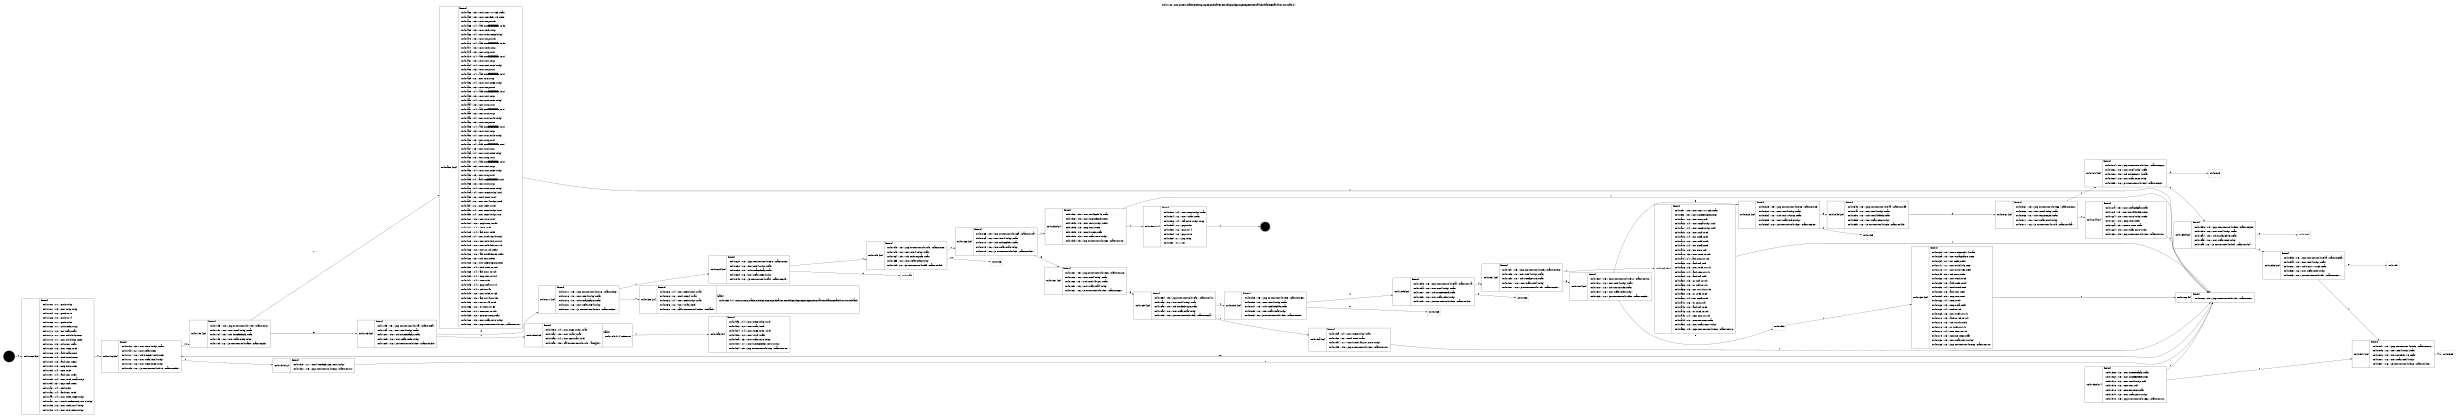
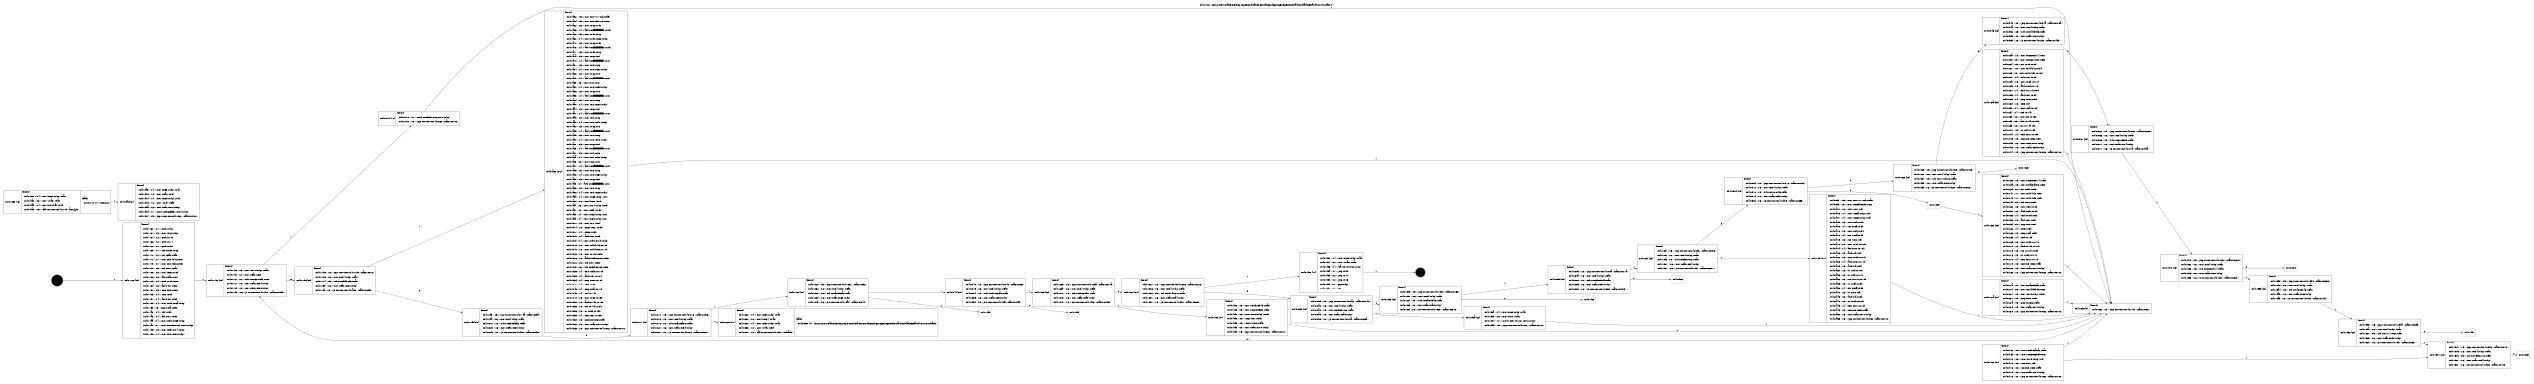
none -> (2023, 103)
(2081, 217) -> none
(1134, 227) -> (1251, 282)
(2304, 235) -> none
(951, 258) -> (1029, 306)
(480, 337) -> none
